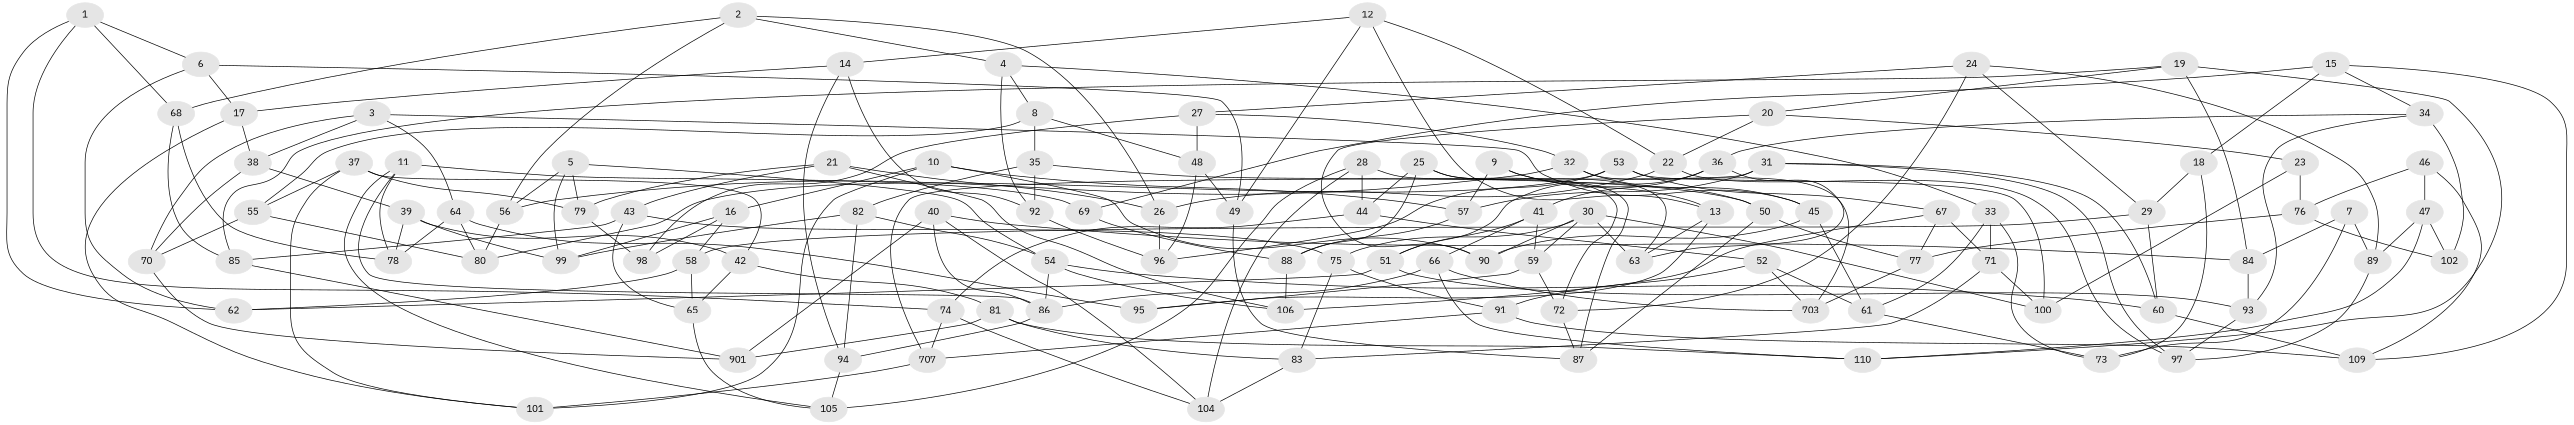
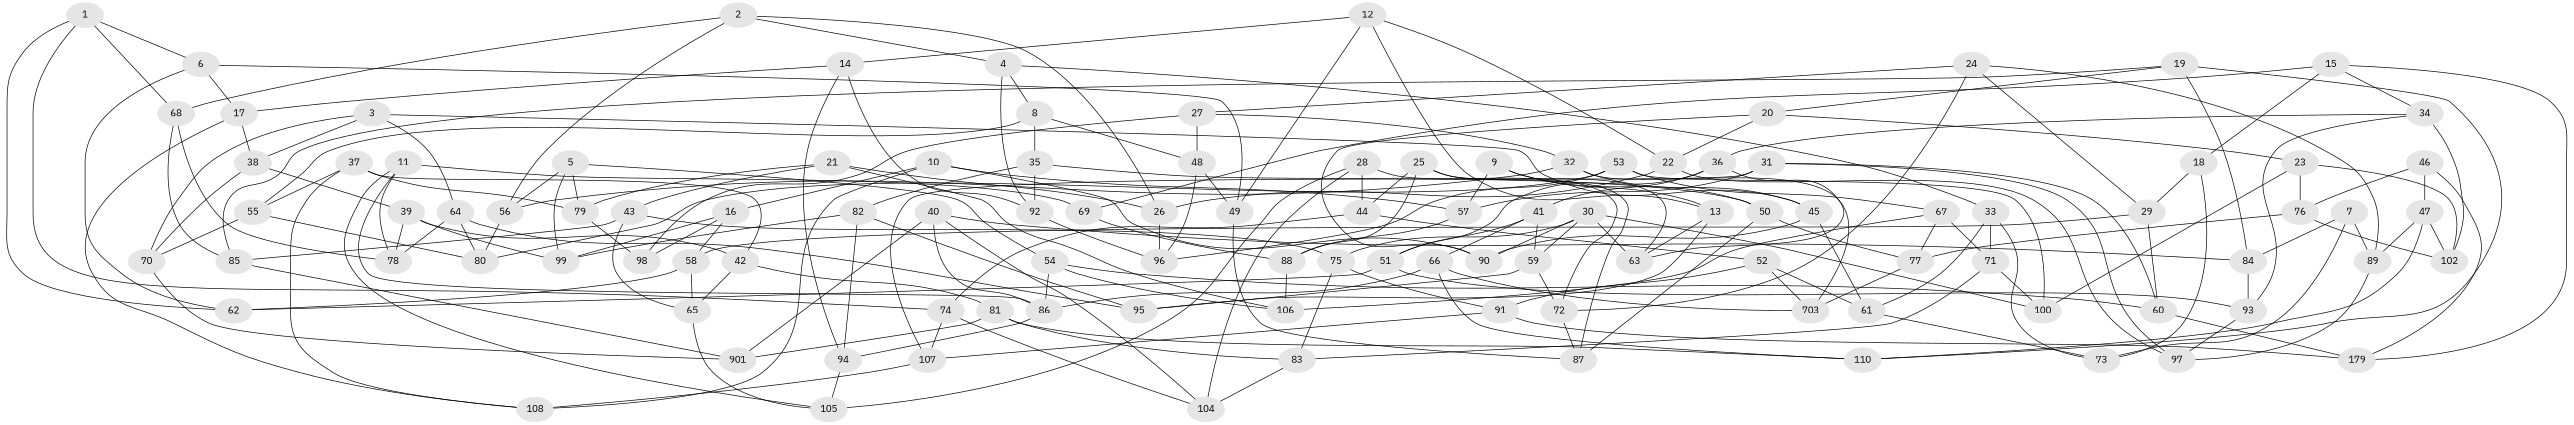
none -> (2411, 181)
(980, 238) -> (991, 262)
(927, 360) -> (927, 360)
(2357, 360) -> (2357, 360)
(535, 409) -> (535, 409)
